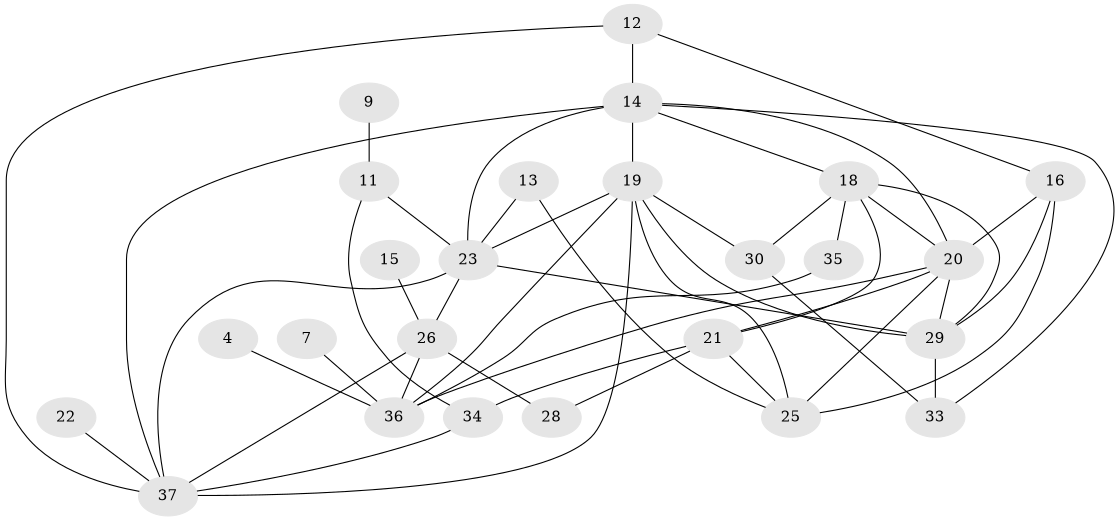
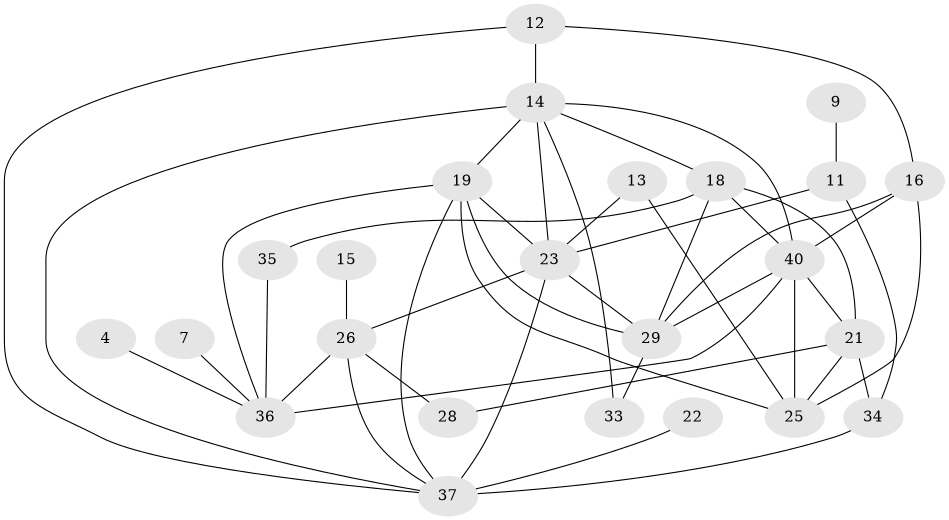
(755, 260) -> none
(954, 260) -> (795, 260)
